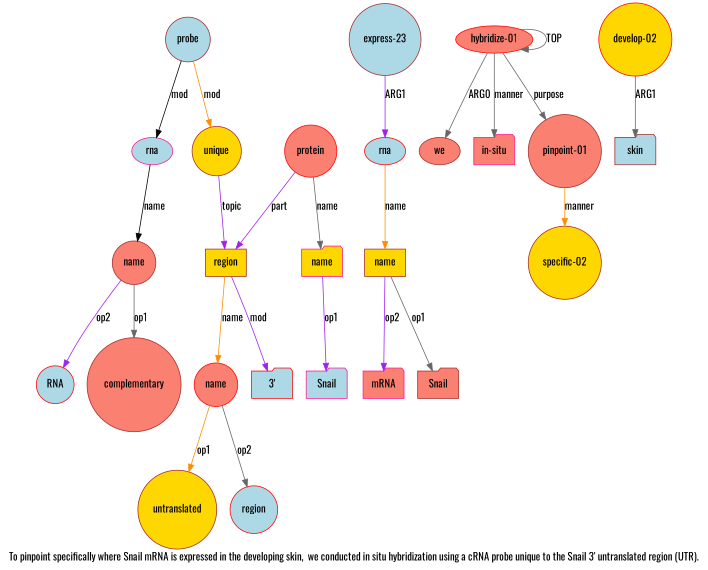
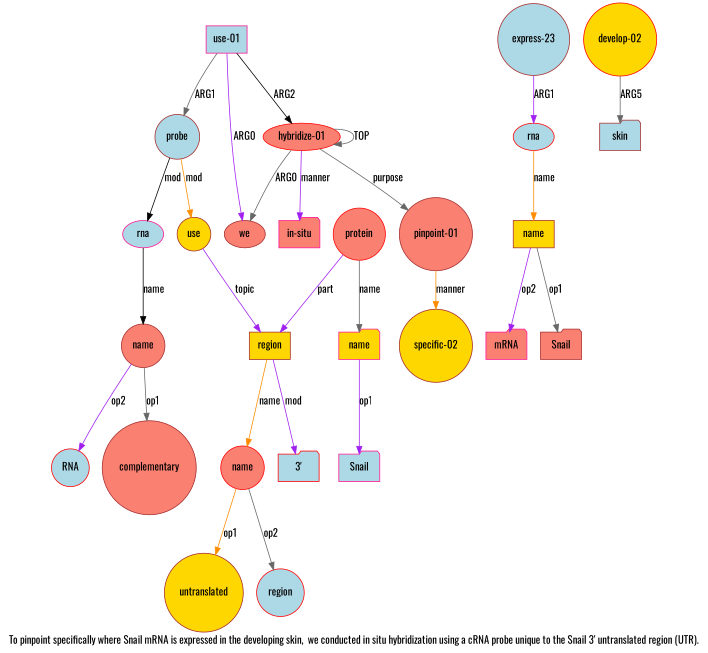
none -> (227, 40)
(494, 92) -> (301, 182)
(646, 95) -> (631, 95)
(217, 151) -> (194, 234)
